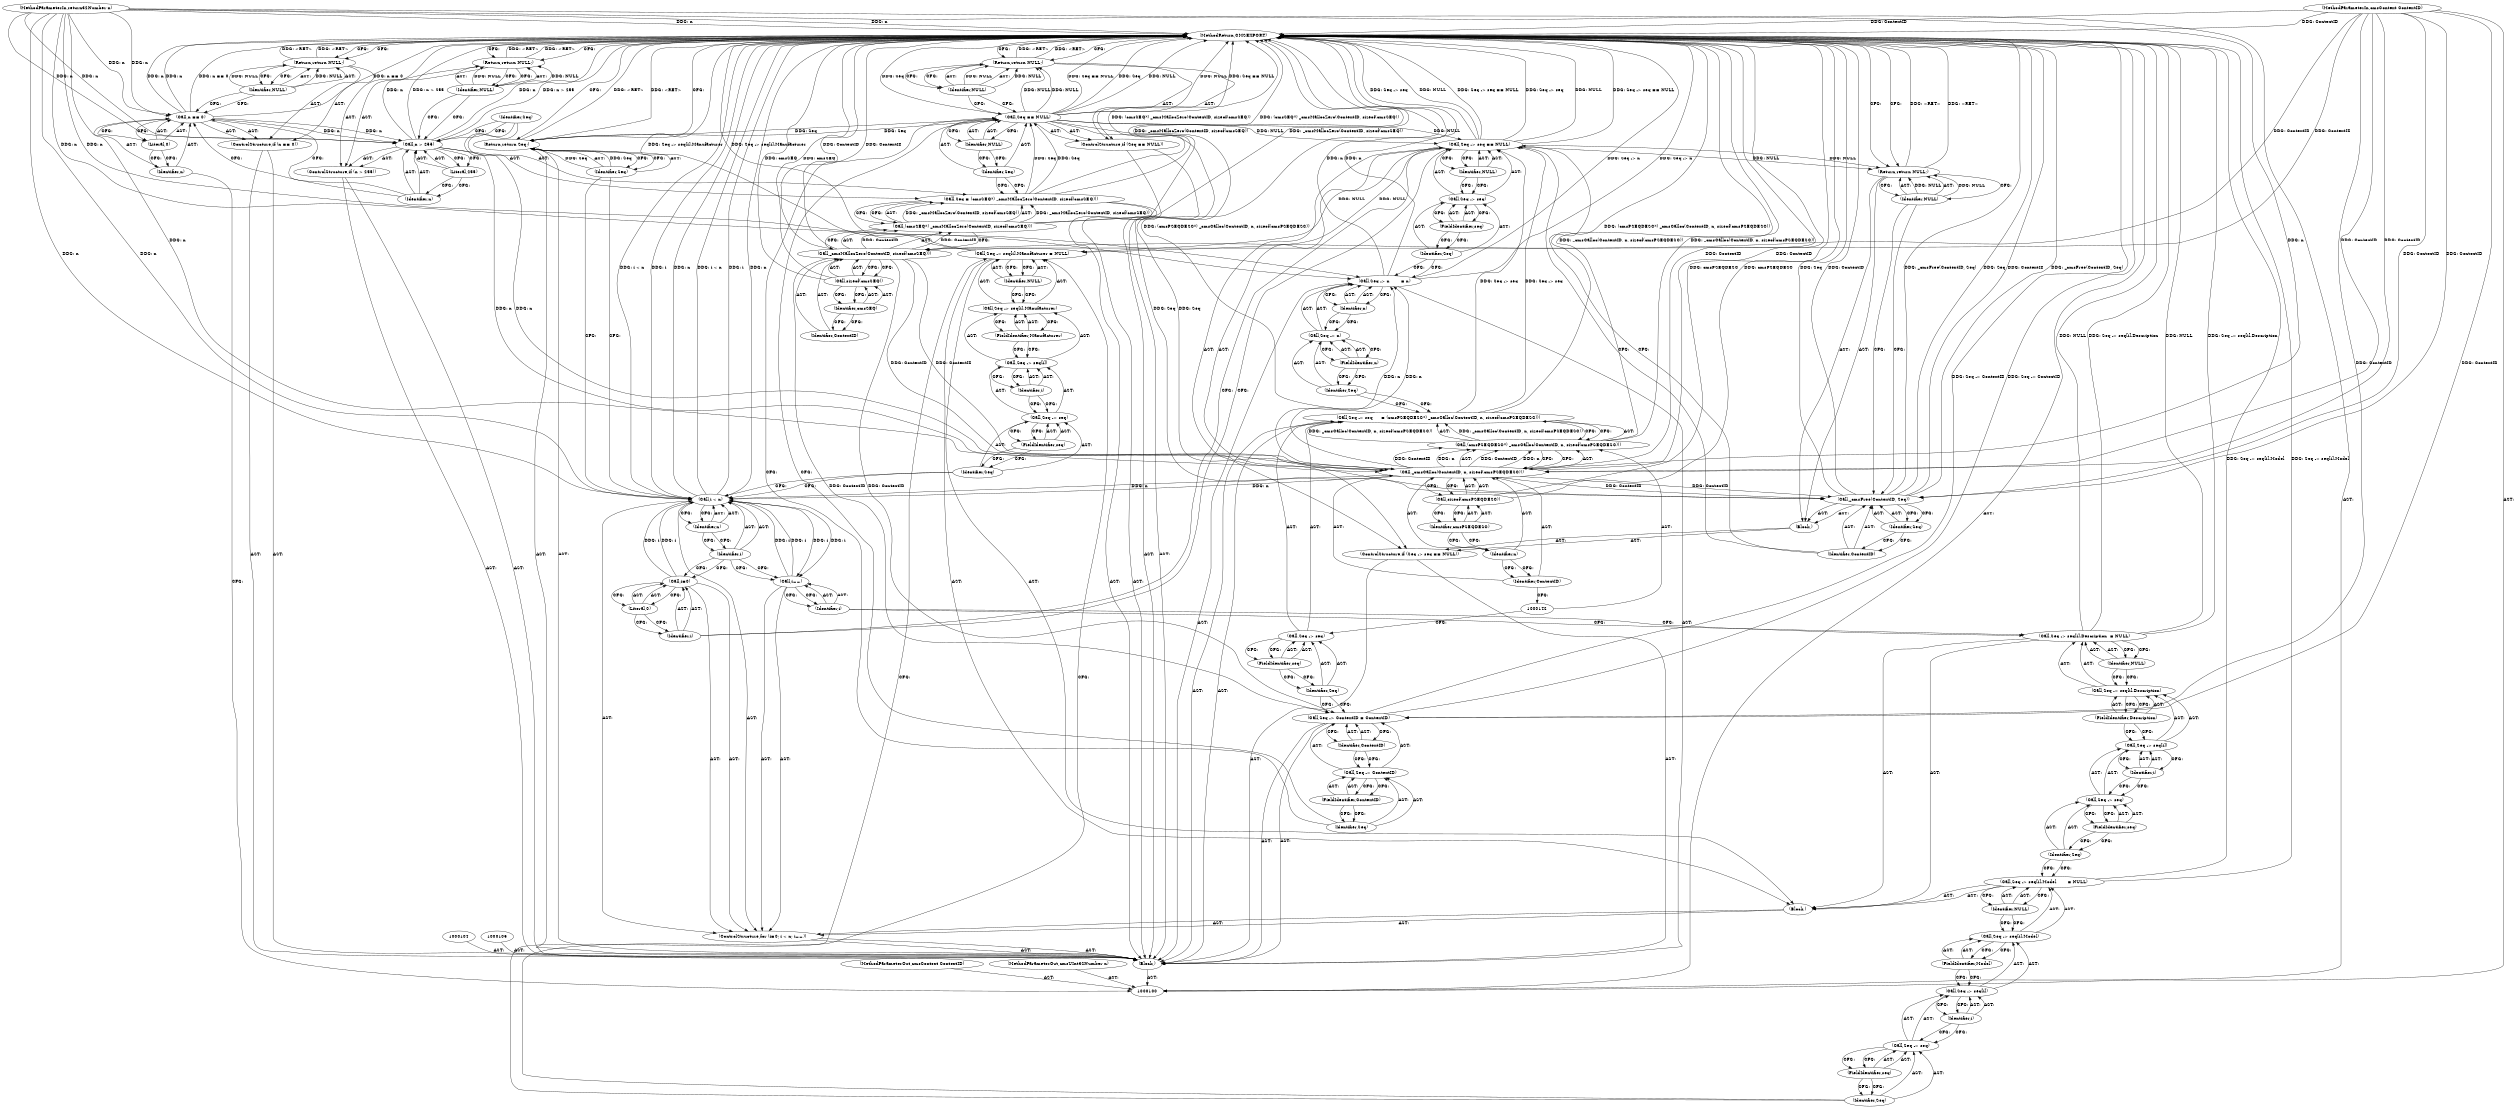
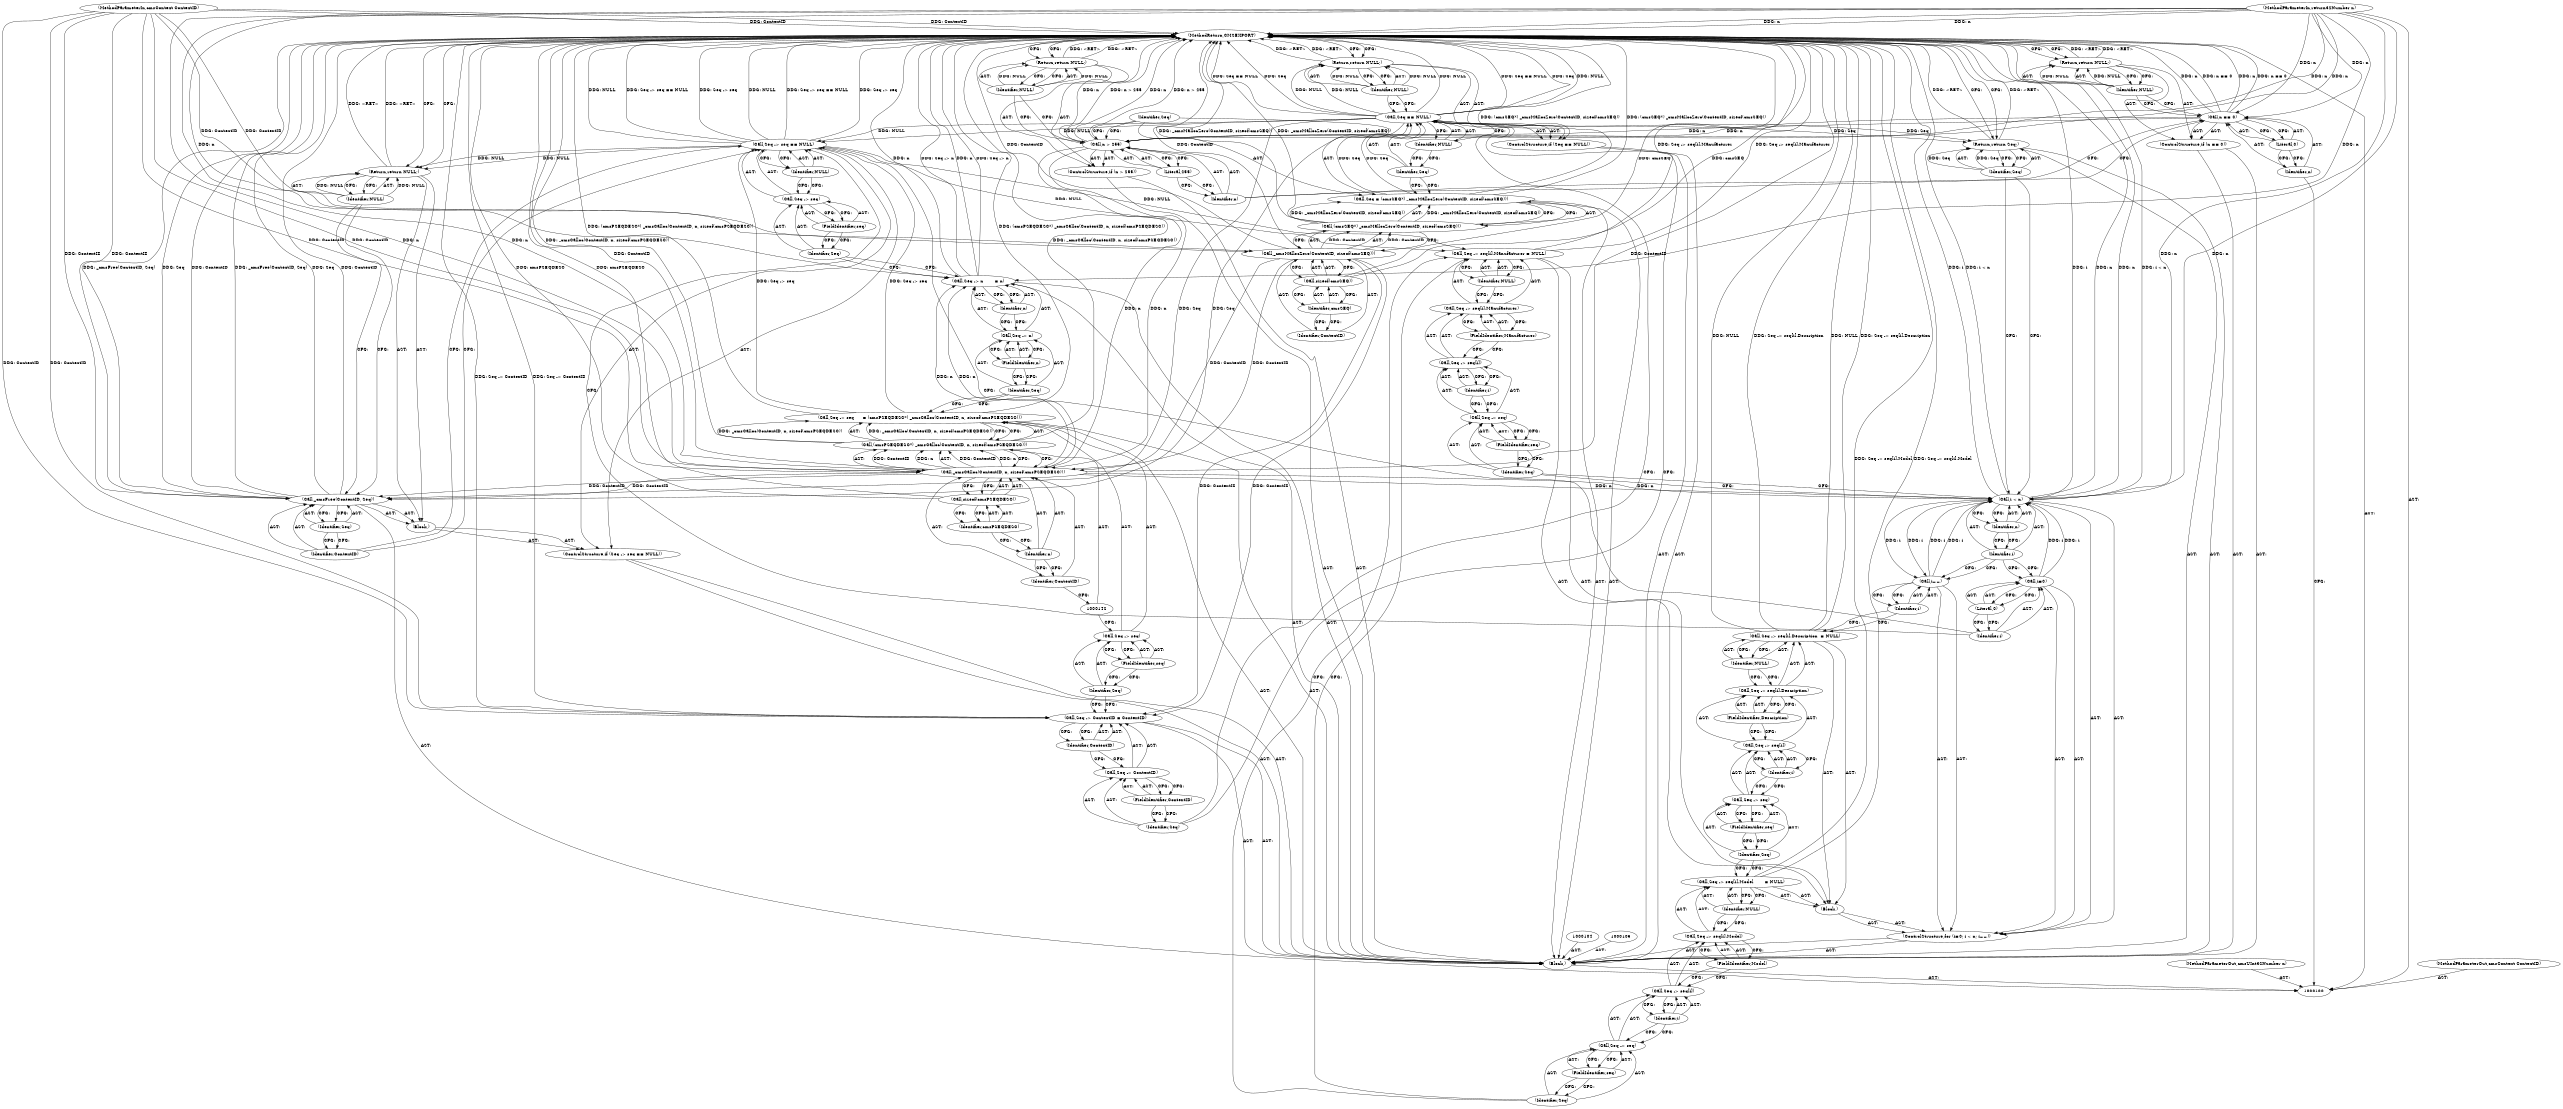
(2339, 979) -> (1205, 952)
